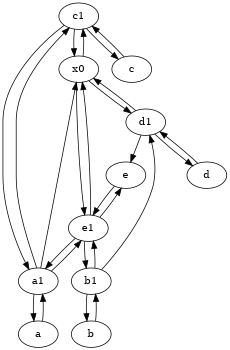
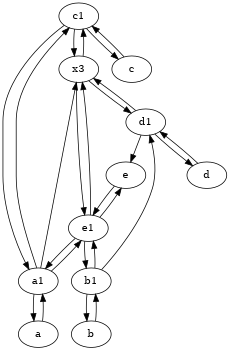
(79, 69) -> (79, 69)
